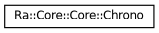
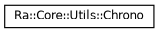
(79, 16) -> (79, 16)
